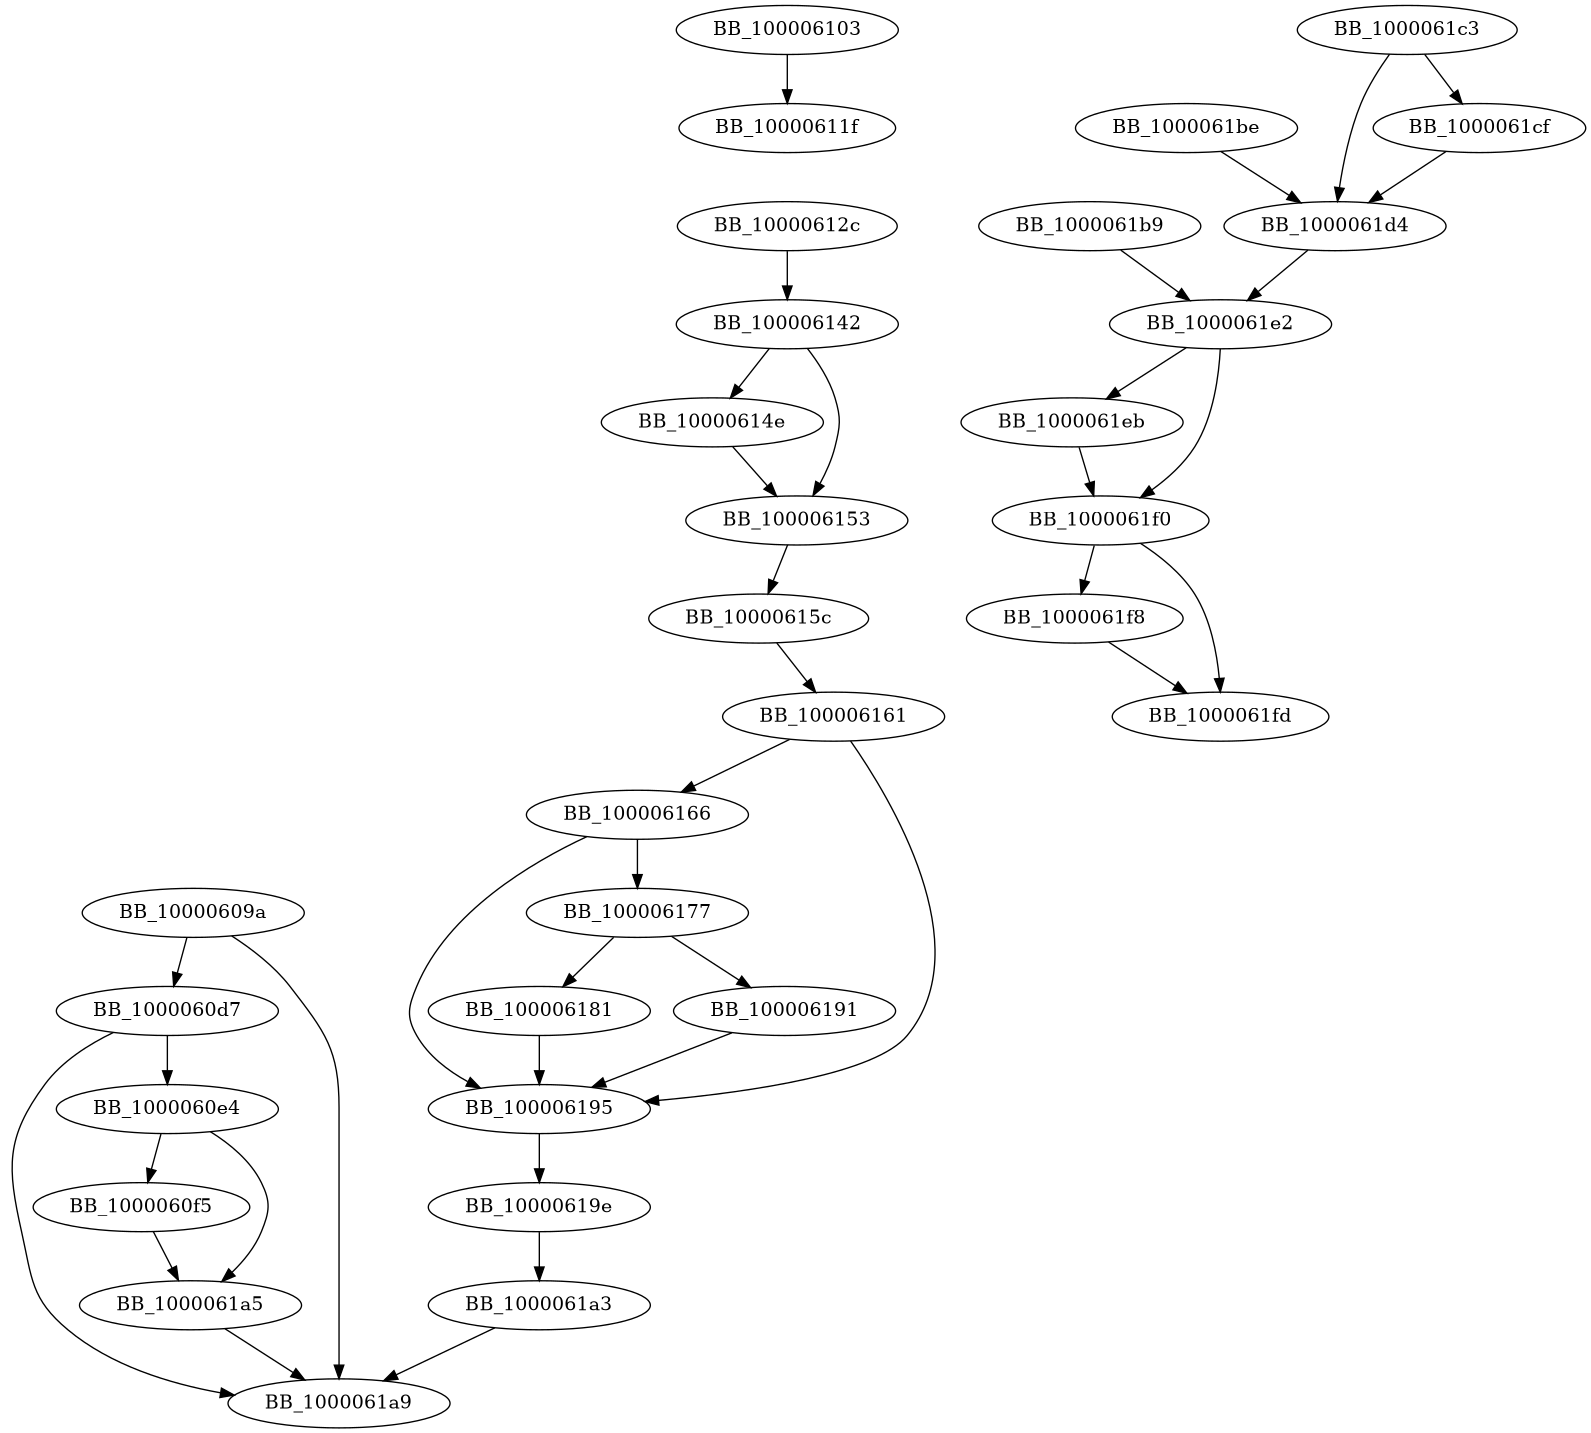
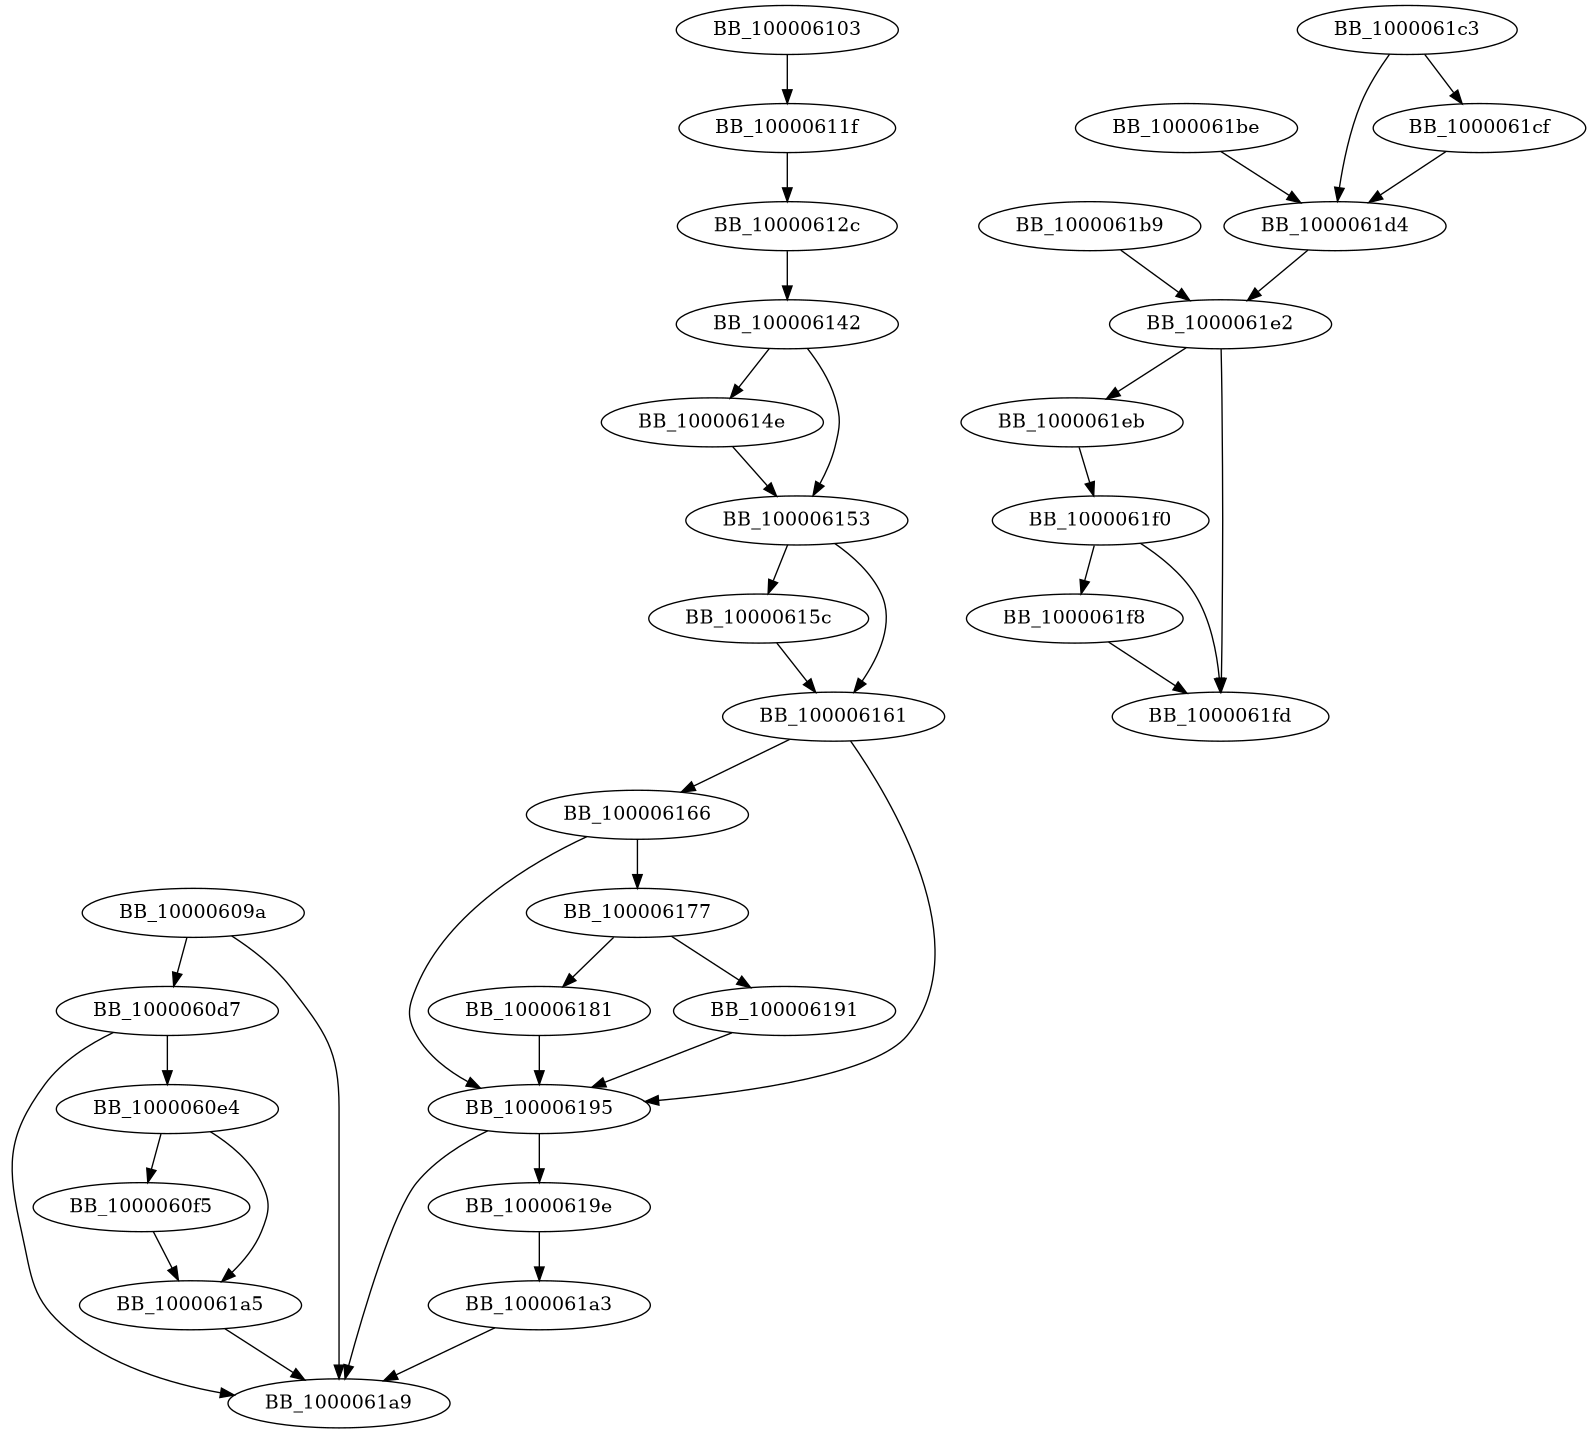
none -> (787, 170)
(1204, 428) -> (1223, 514)
none -> (885, 605)
none -> (392, 1230)
